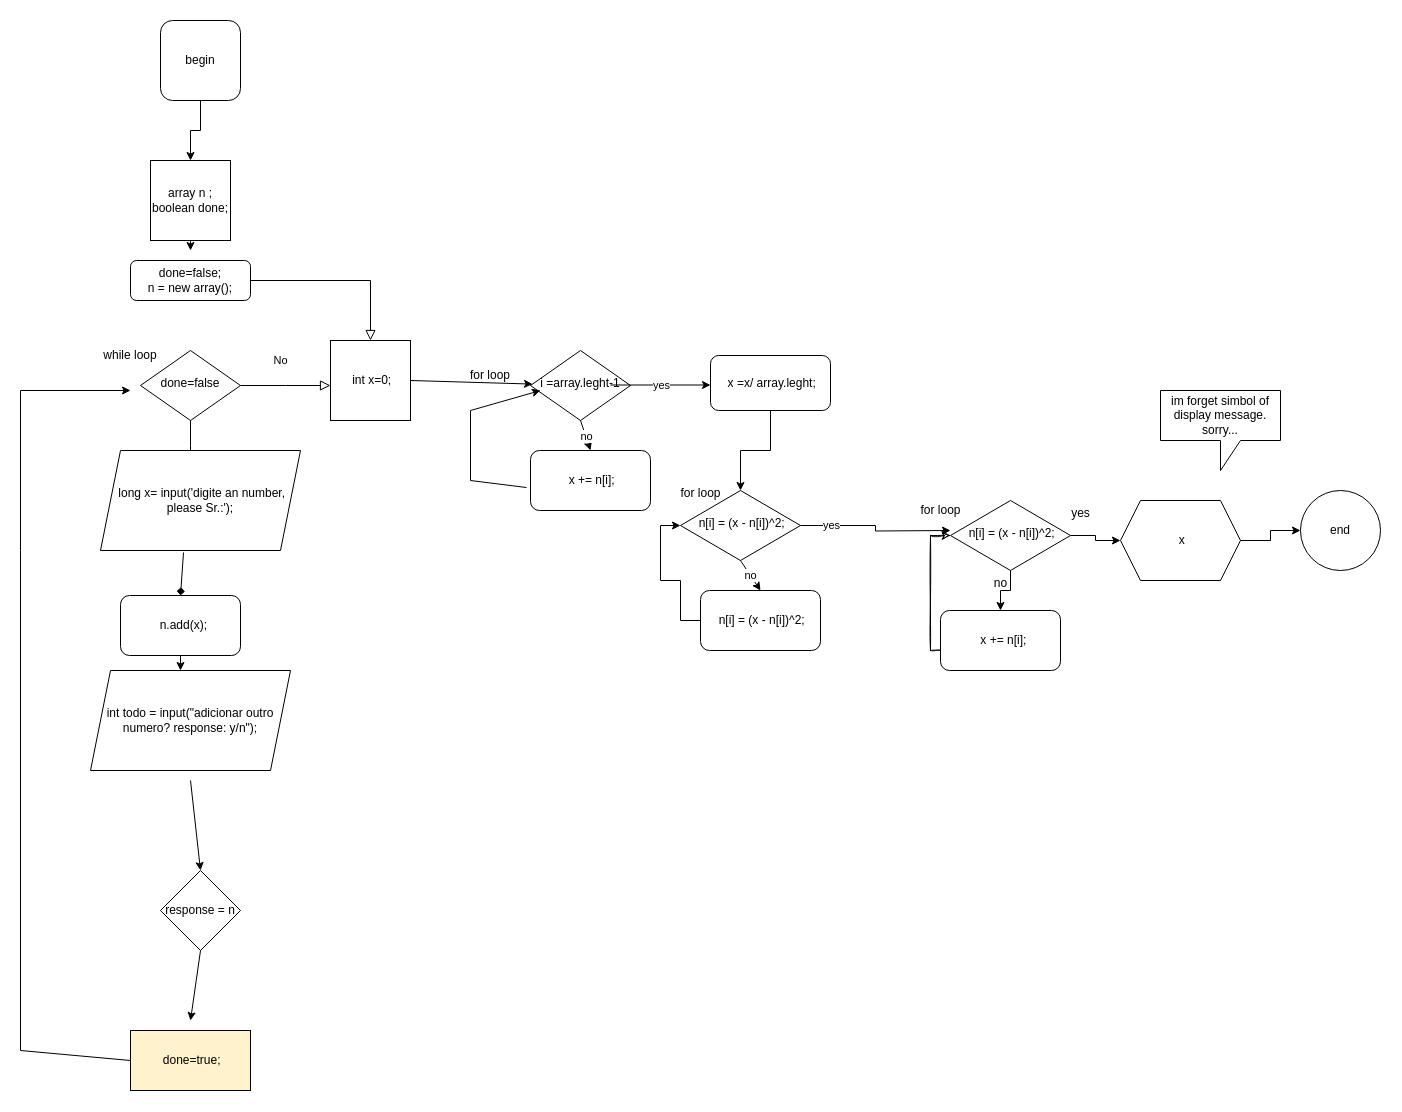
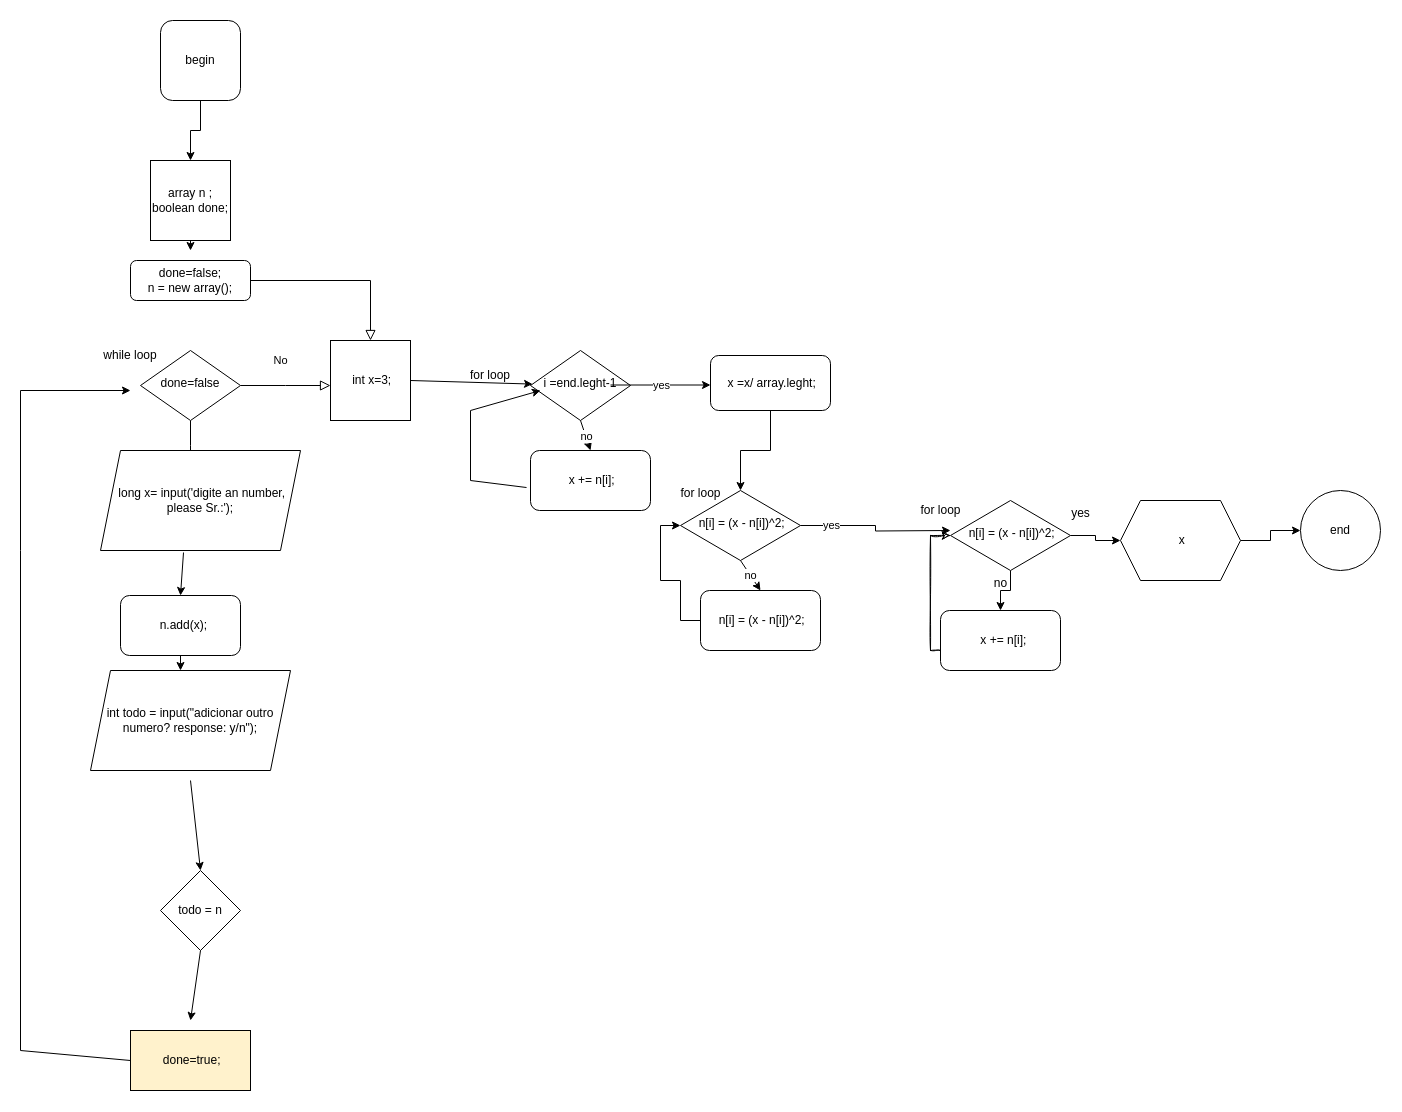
(371, 381) -> (371, 381)
(581, 384) -> (581, 384)
(1221, 431) -> none
(181, 587) -> (181, 587)
(201, 911) -> (201, 911)
